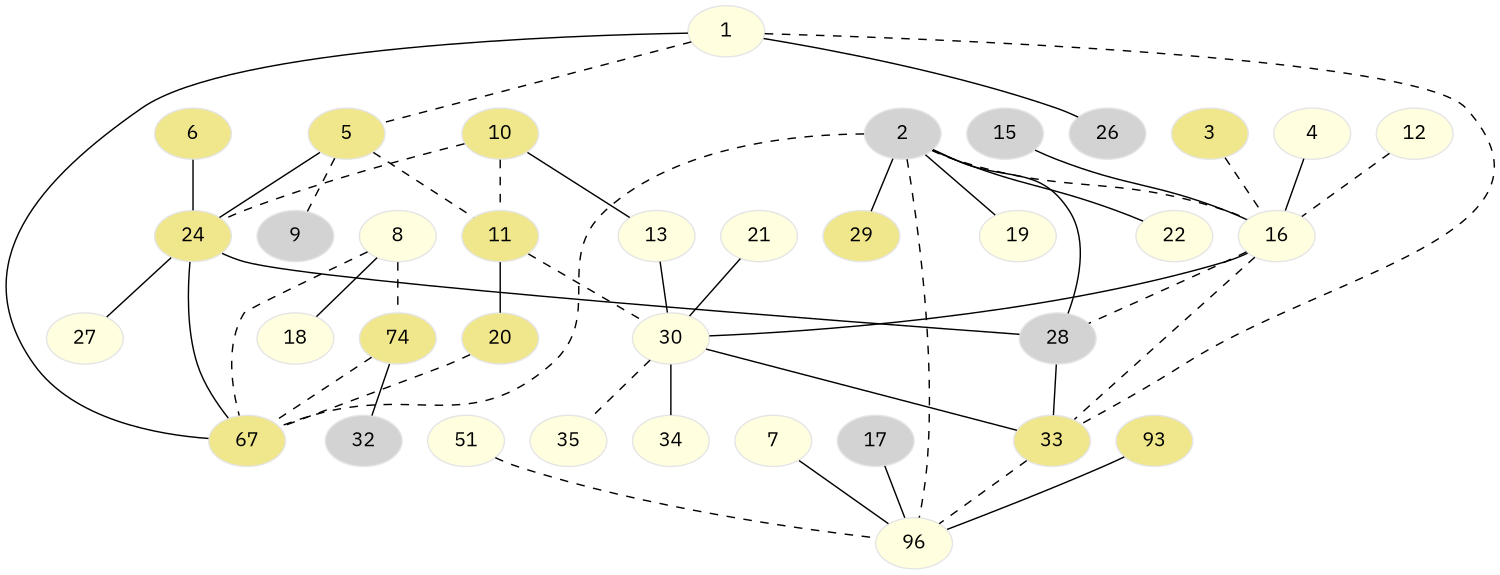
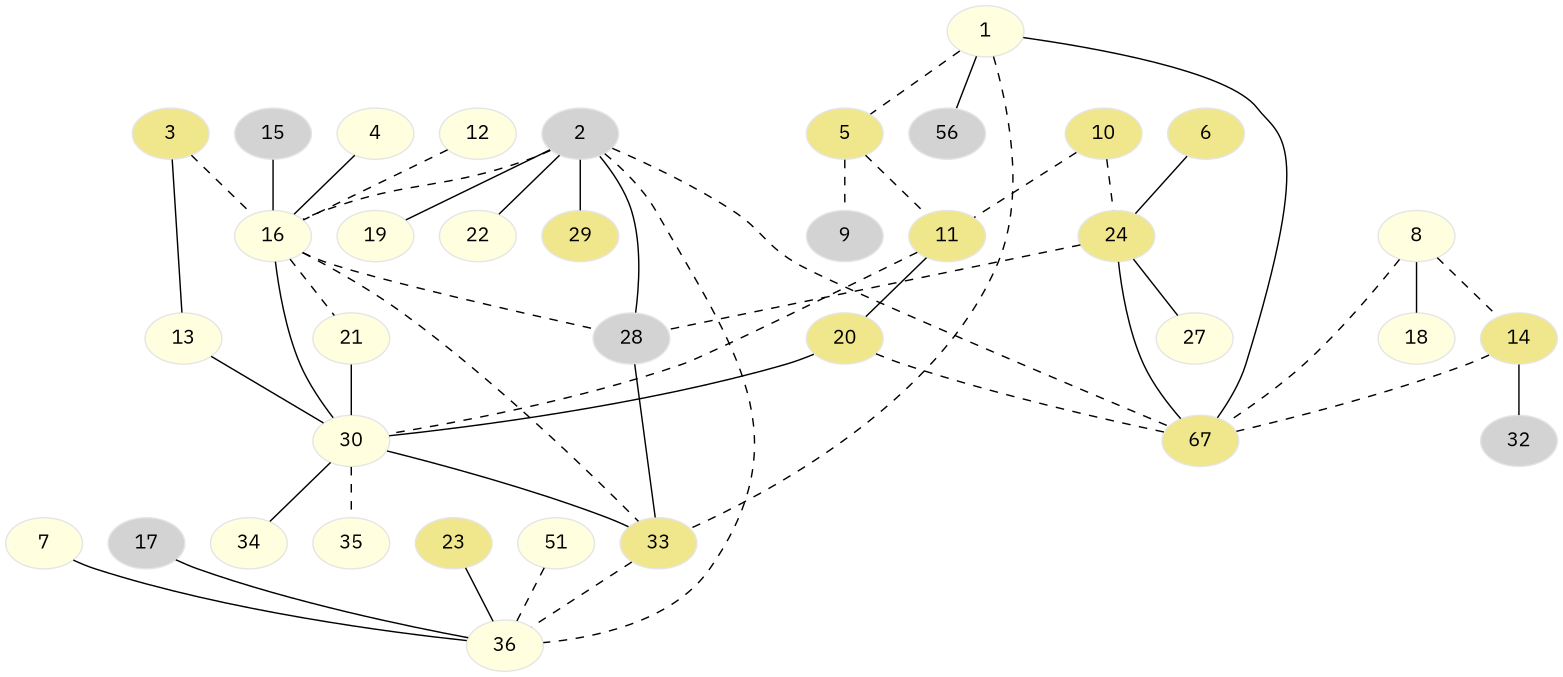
(1107, 134) -> (947, 134)
(270, 185) -> none
(579, 185) -> (177, 236)
none -> (312, 287)
(639, 305) -> (874, 287)
(398, 338) -> (1519, 338)
none -> (604, 405)
(1154, 441) -> (454, 543)
(914, 543) -> (505, 646)
